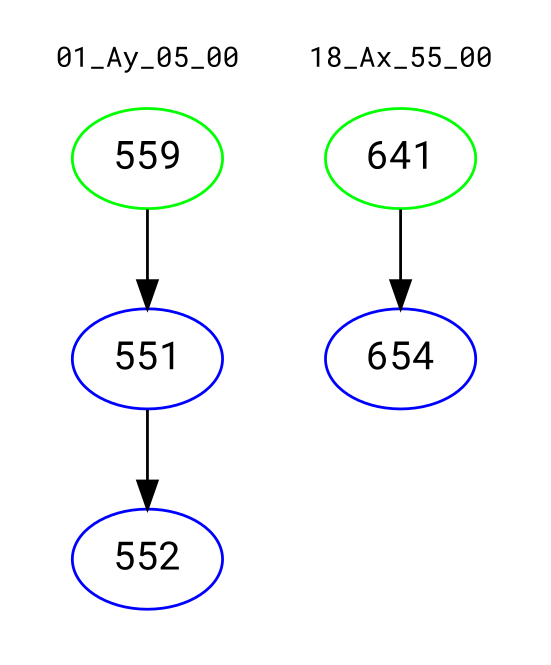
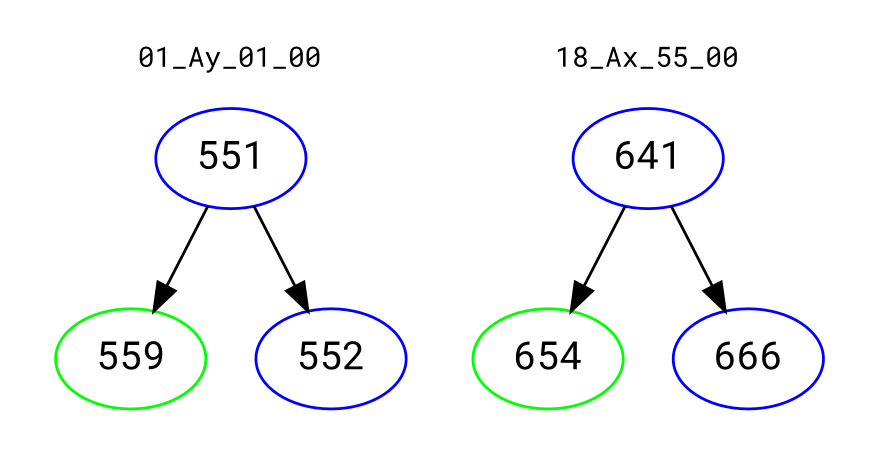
(149, 60) -> (231, 60)
(401, 159) -> (648, 159)
(147, 245) -> (187, 246)
(401, 359) -> (548, 359)
none -> (748, 359)
